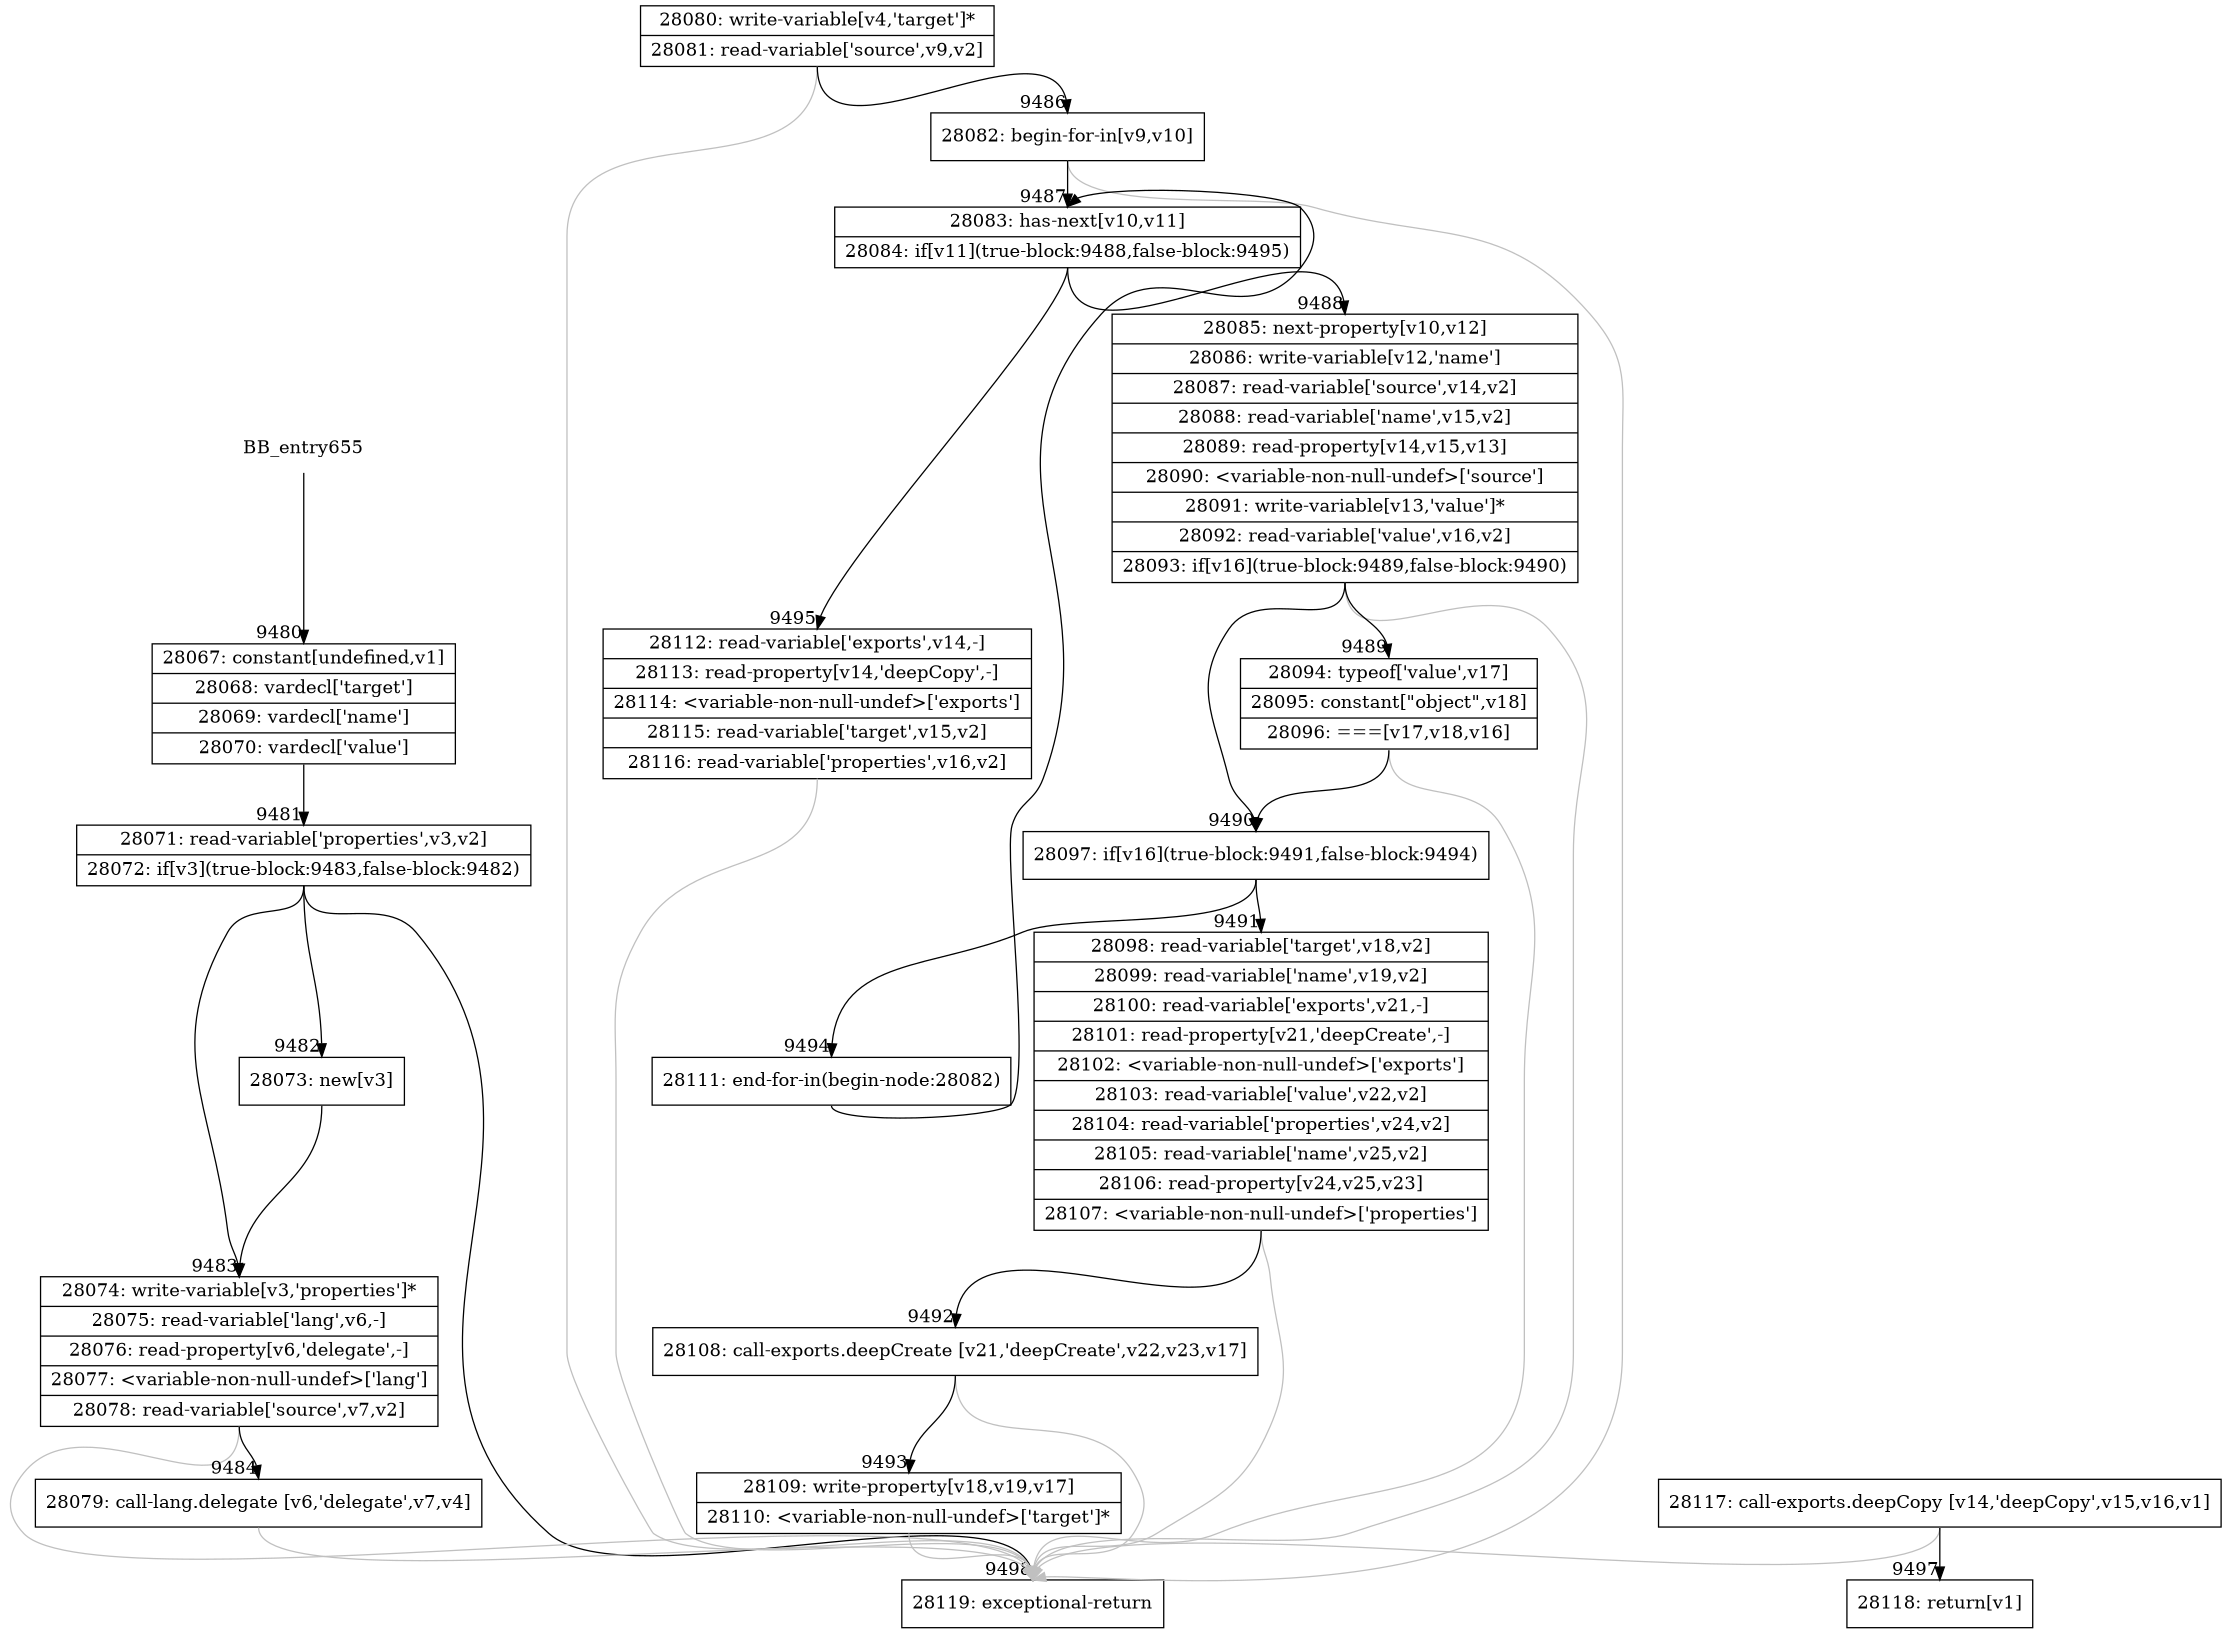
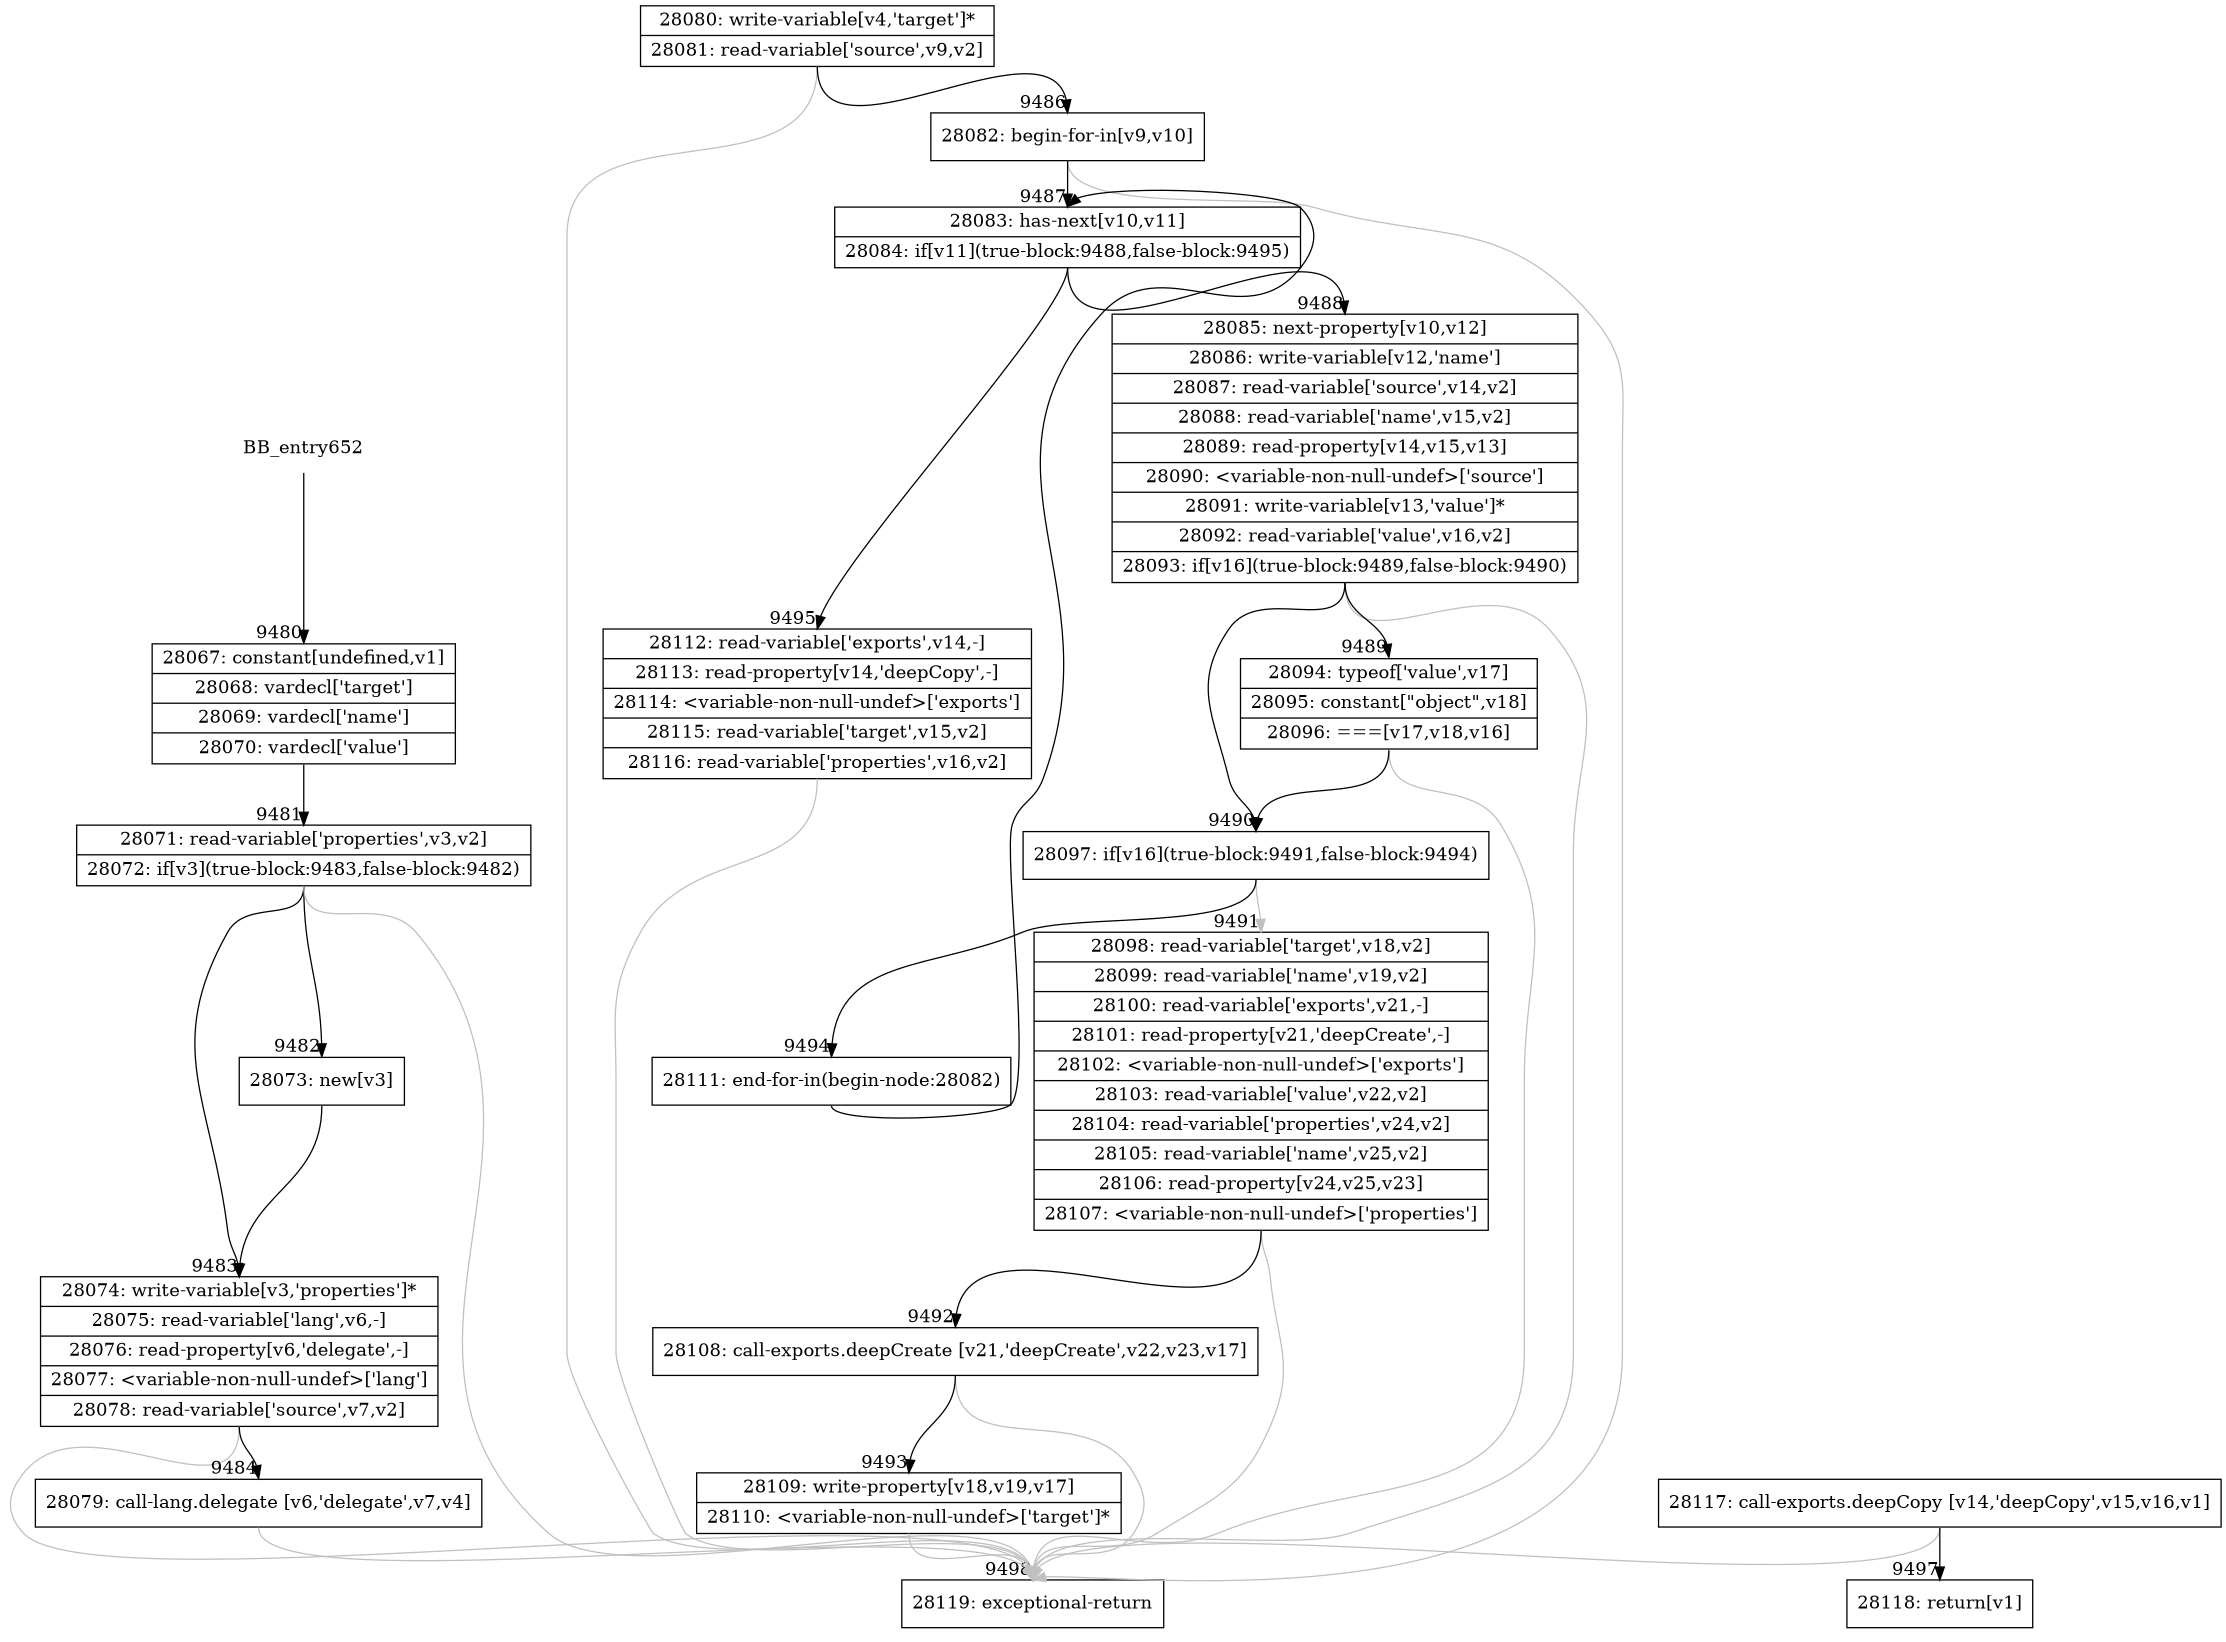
(304, 448) -> (304, 448)
(1257, 900) -> (1257, 900)
(475, 1416) -> (475, 1416)
